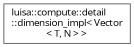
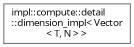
(67, 24) -> (67, 24)
